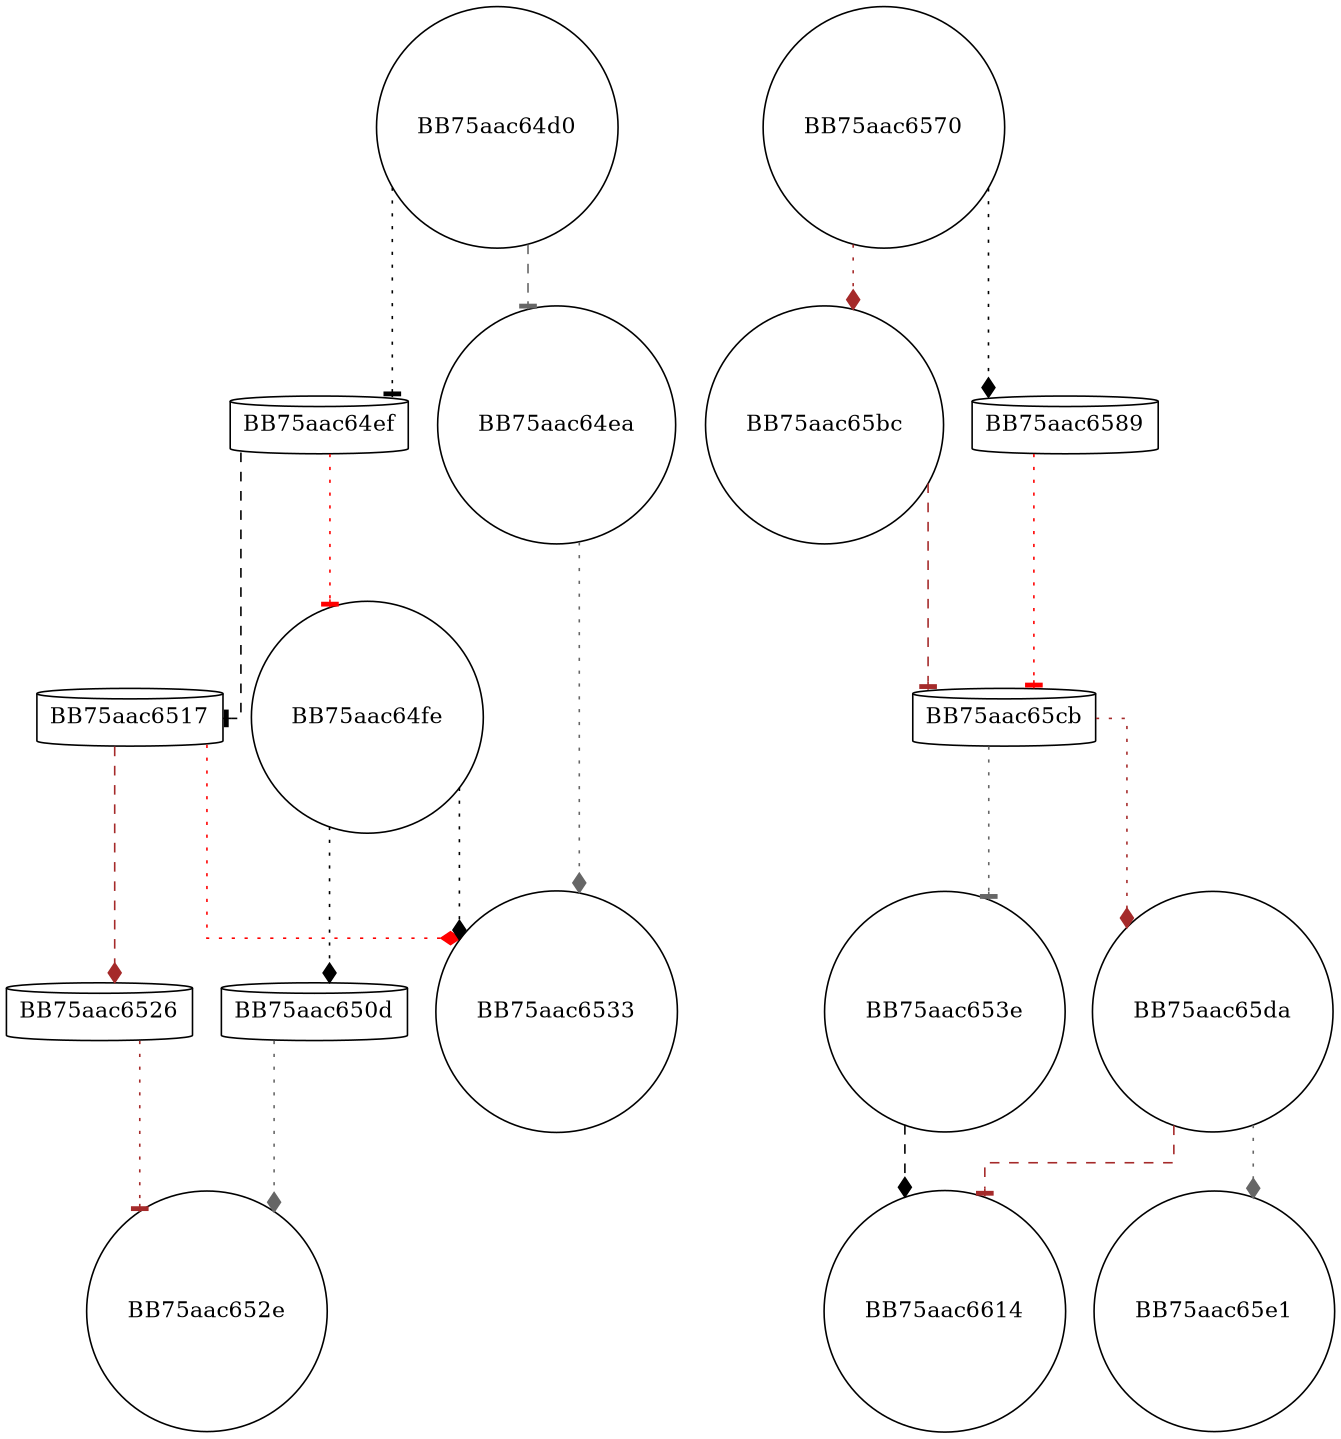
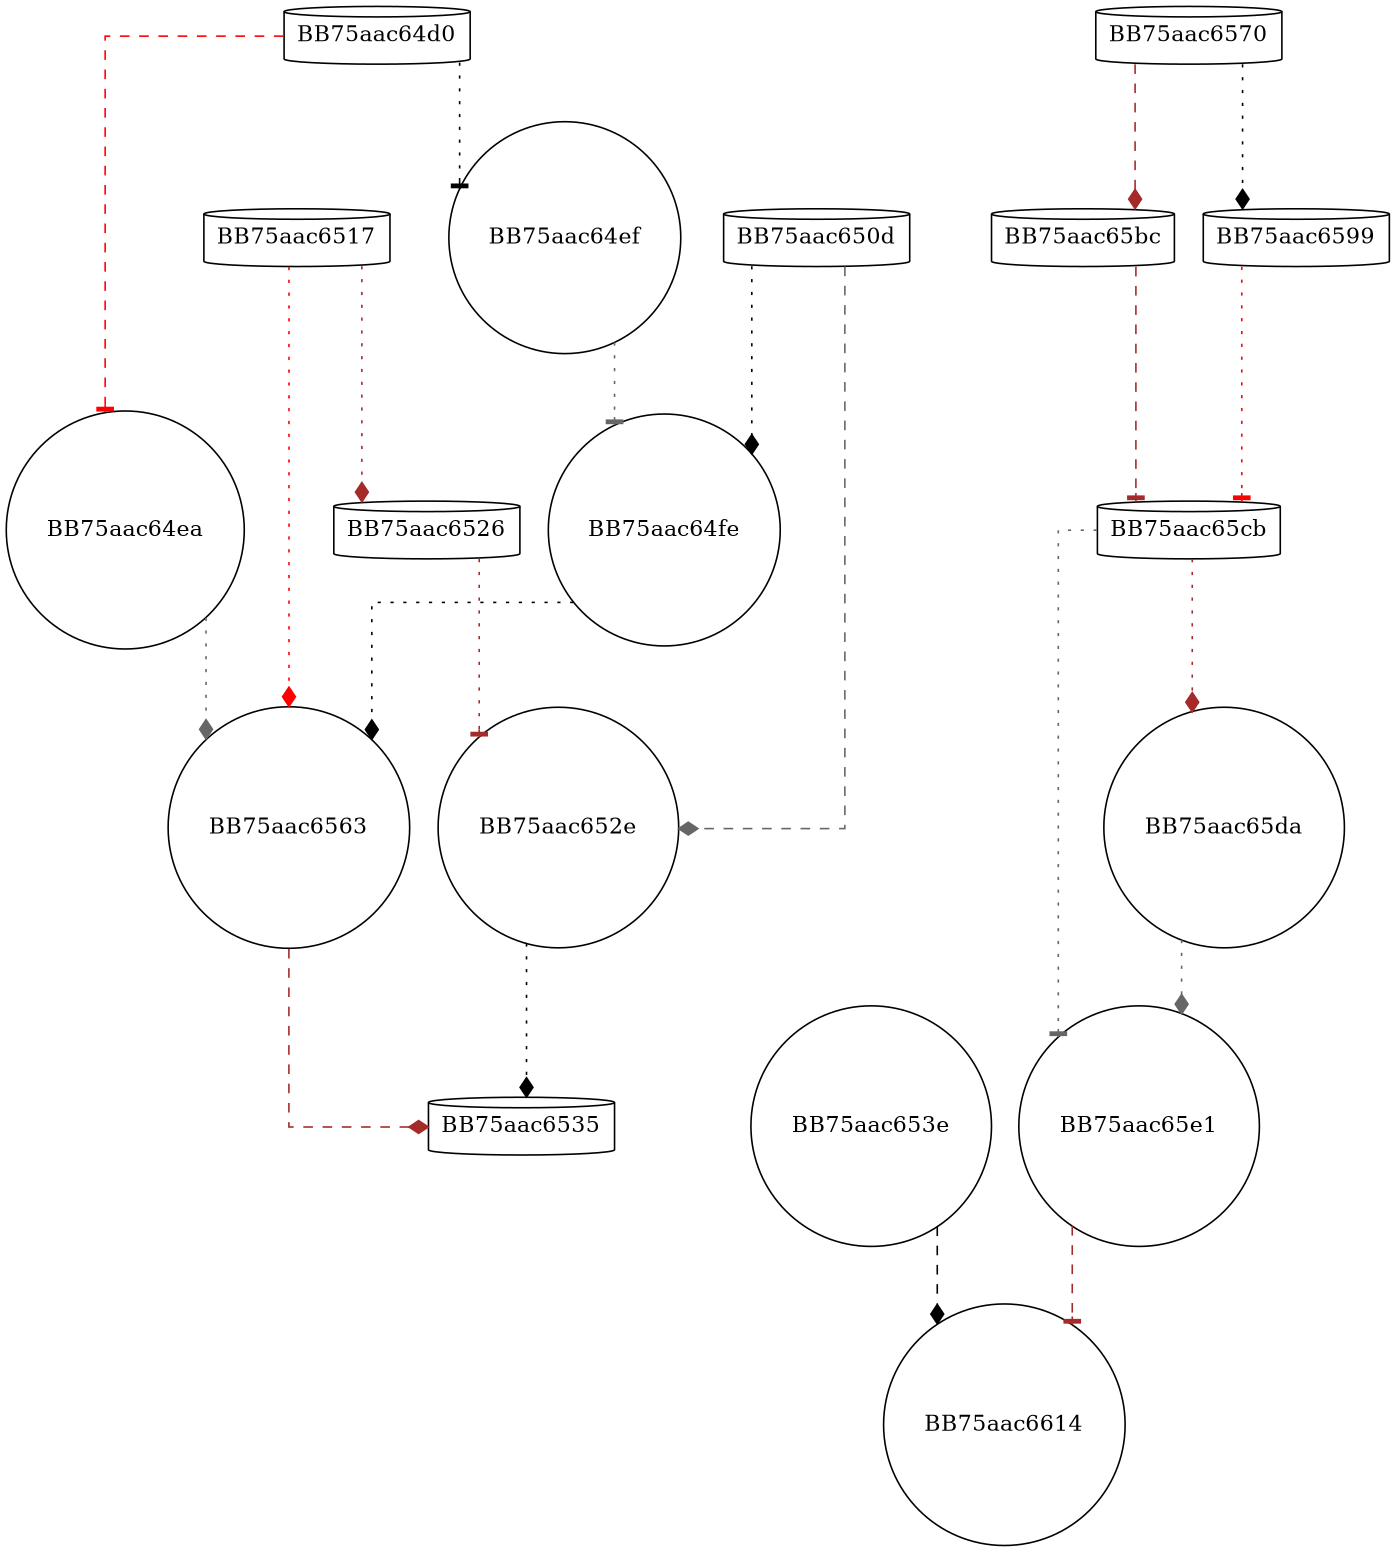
(497, 127) -> (377, 35)
(884, 127) -> (1189, 35)
(853, 267) -> (1135, 127)
(528, 273) -> (105, 131)
(319, 425) -> (565, 238)
(825, 425) -> (1083, 238)
(1065, 425) -> (1296, 238)
(330, 527) -> (615, 380)
(241, 590) -> none
(989, 819) -> (1058, 760)
(115, 855) -> (362, 374)
(330, 895) -> (752, 350)
(557, 1012) -> (289, 828)
(274, 1117) -> (845, 621)
none -> (521, 1126)
(1085, 1163) -> (1072, 1271)
